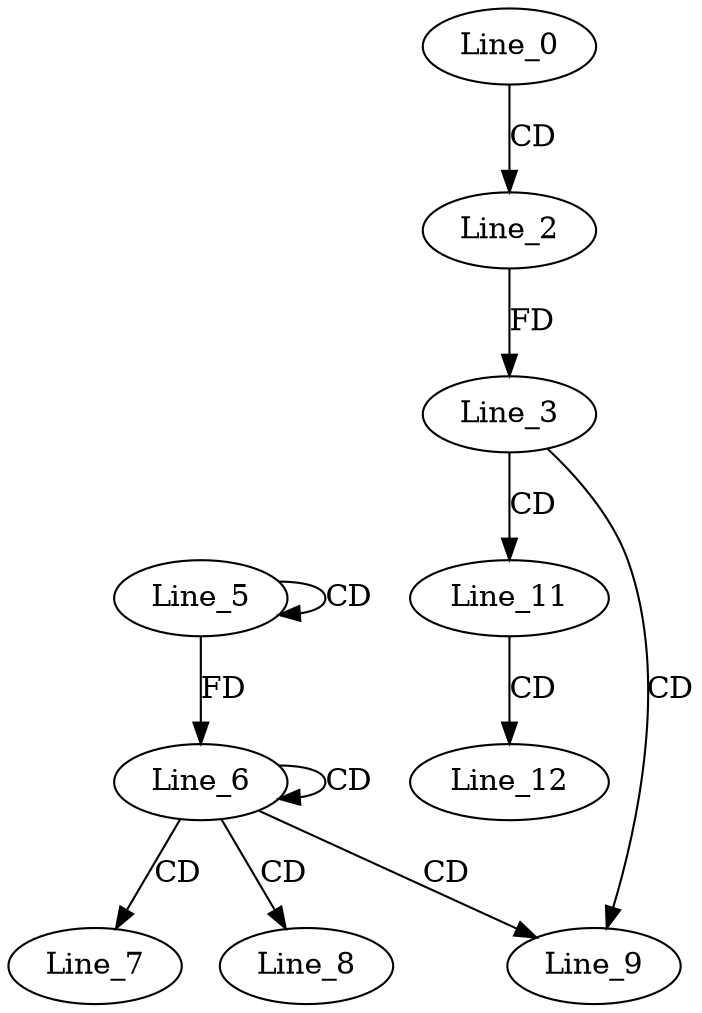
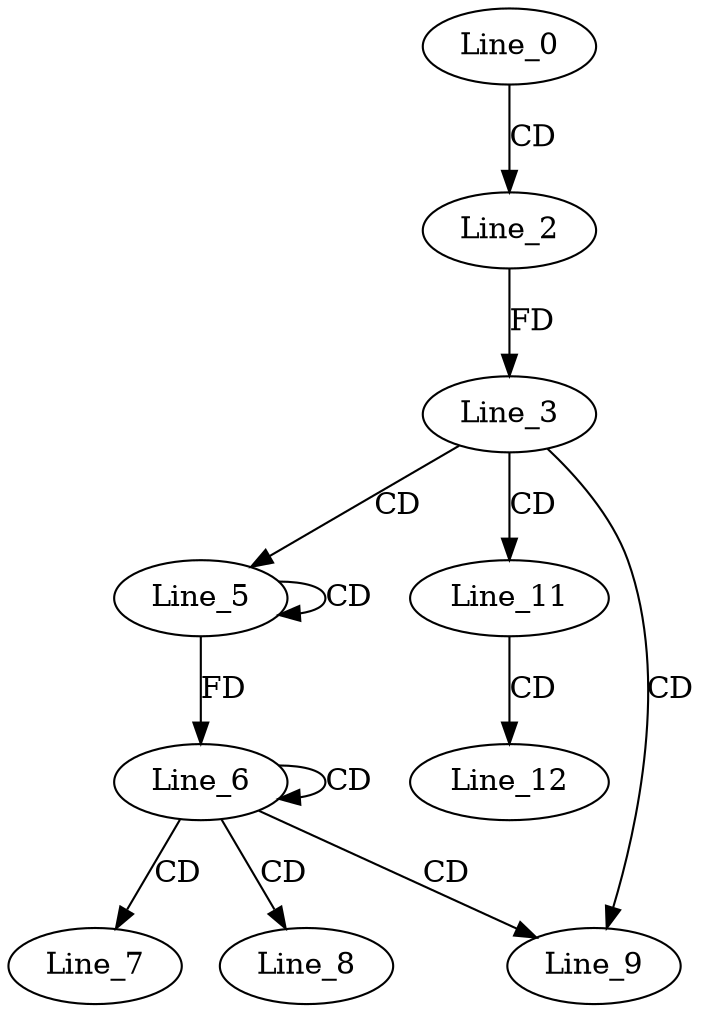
none -> (364, 501)
